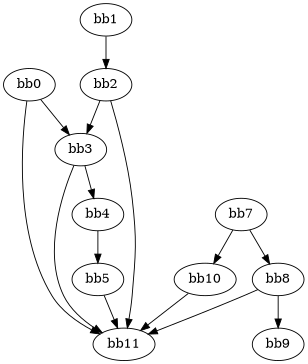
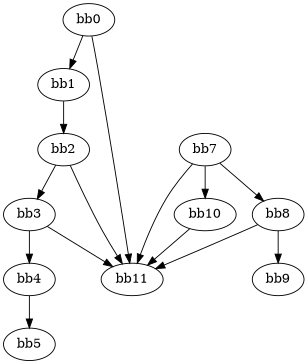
(52, 114) -> (78, 48)
(109, 307) -> (162, 207)
